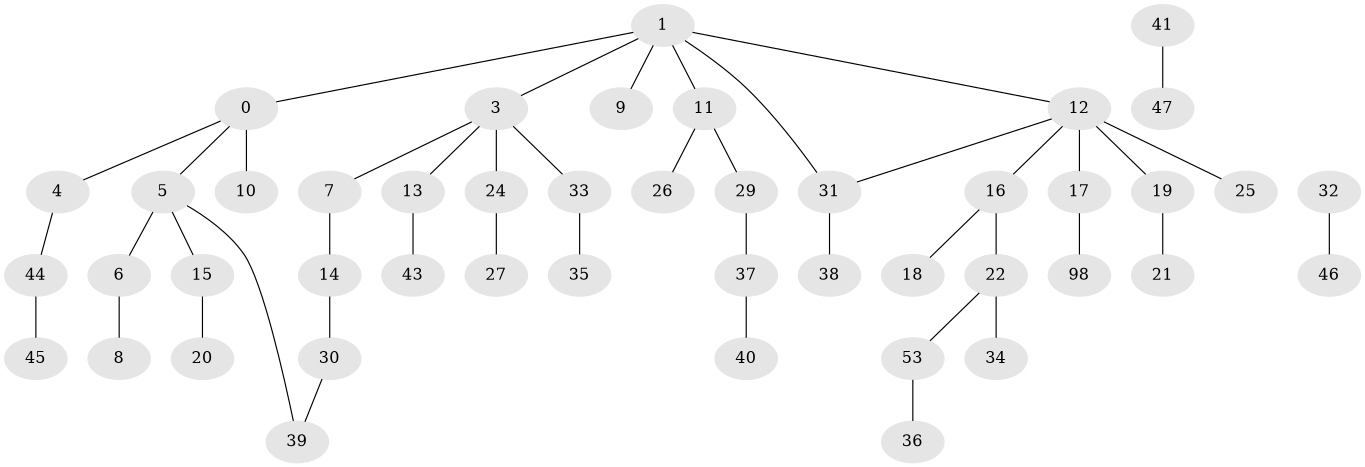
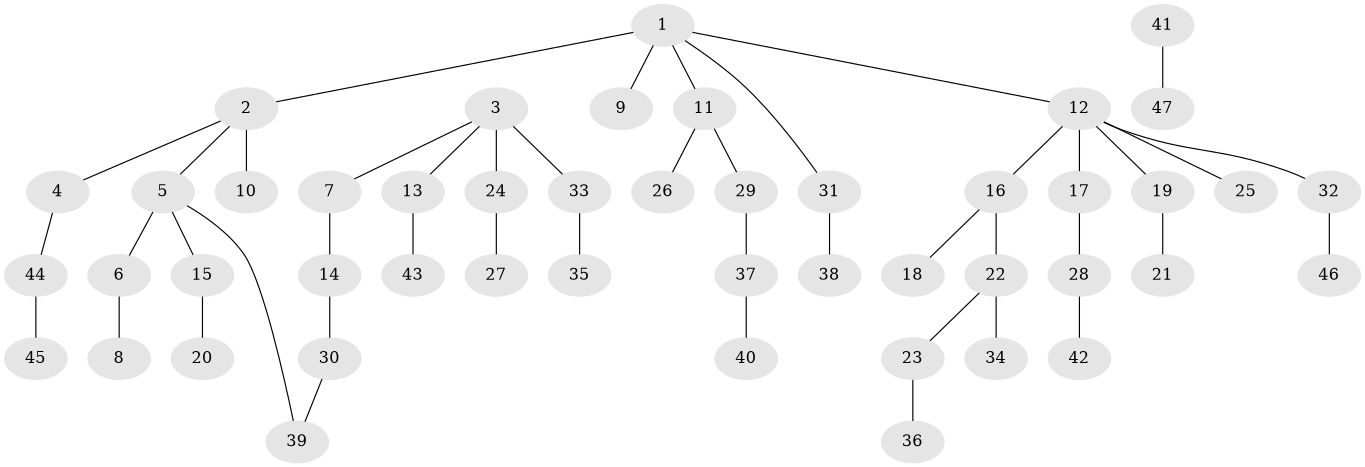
(580, 67) -> none
(246, 109) -> (246, 109)
(954, 150) -> (1204, 150)
(1079, 275) -> (1079, 275)
(913, 359) -> (913, 359)
none -> (1079, 359)
